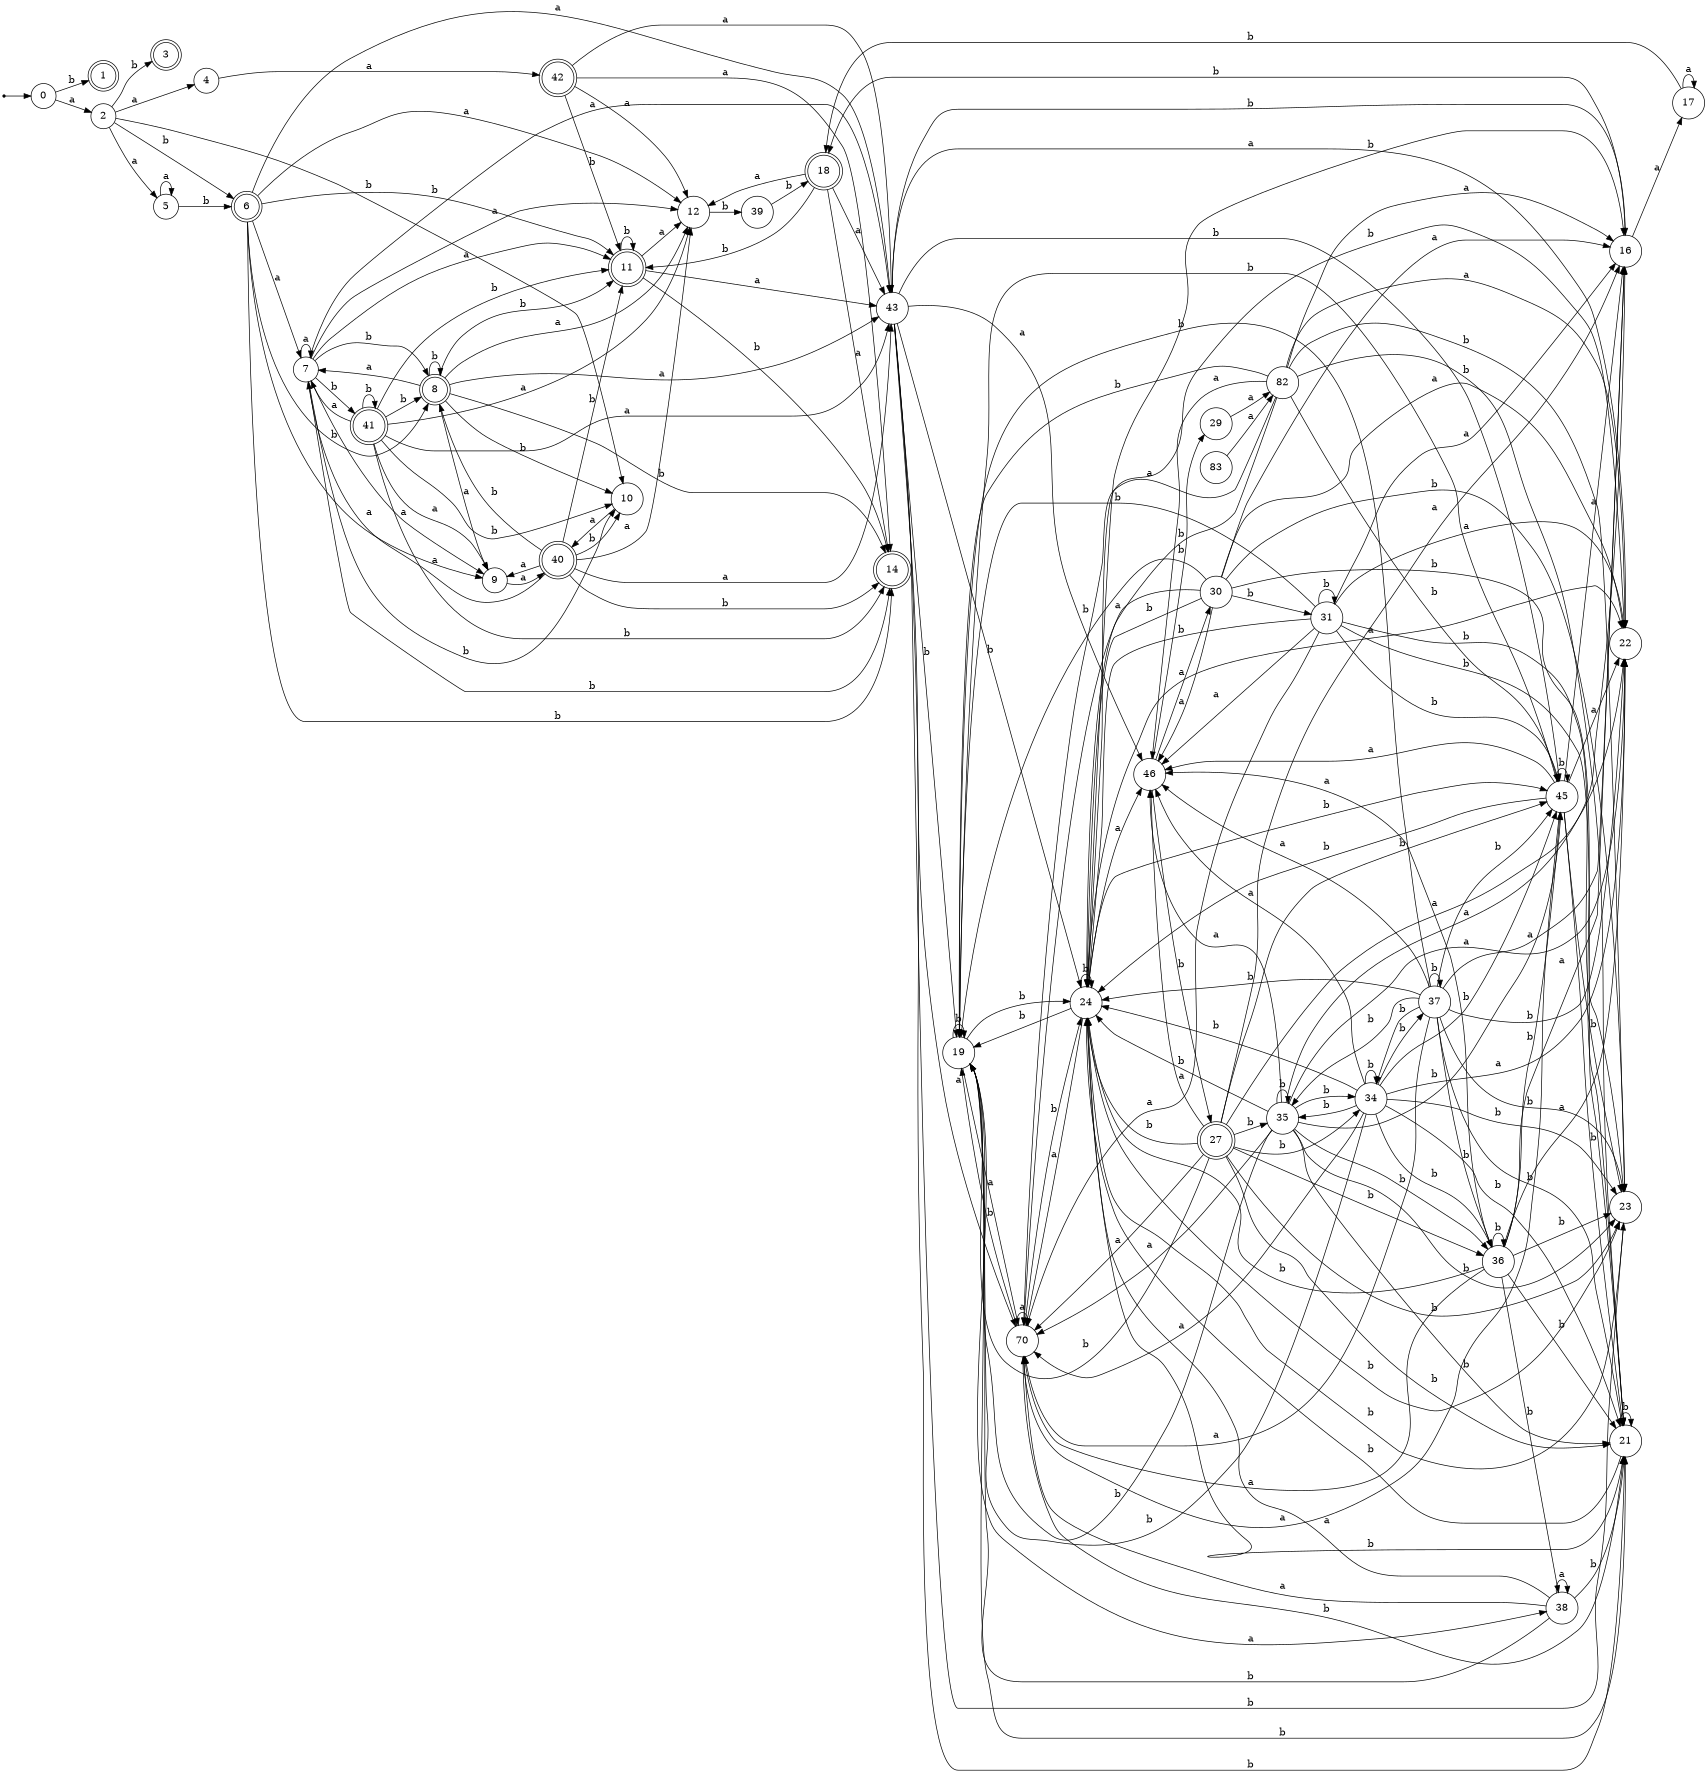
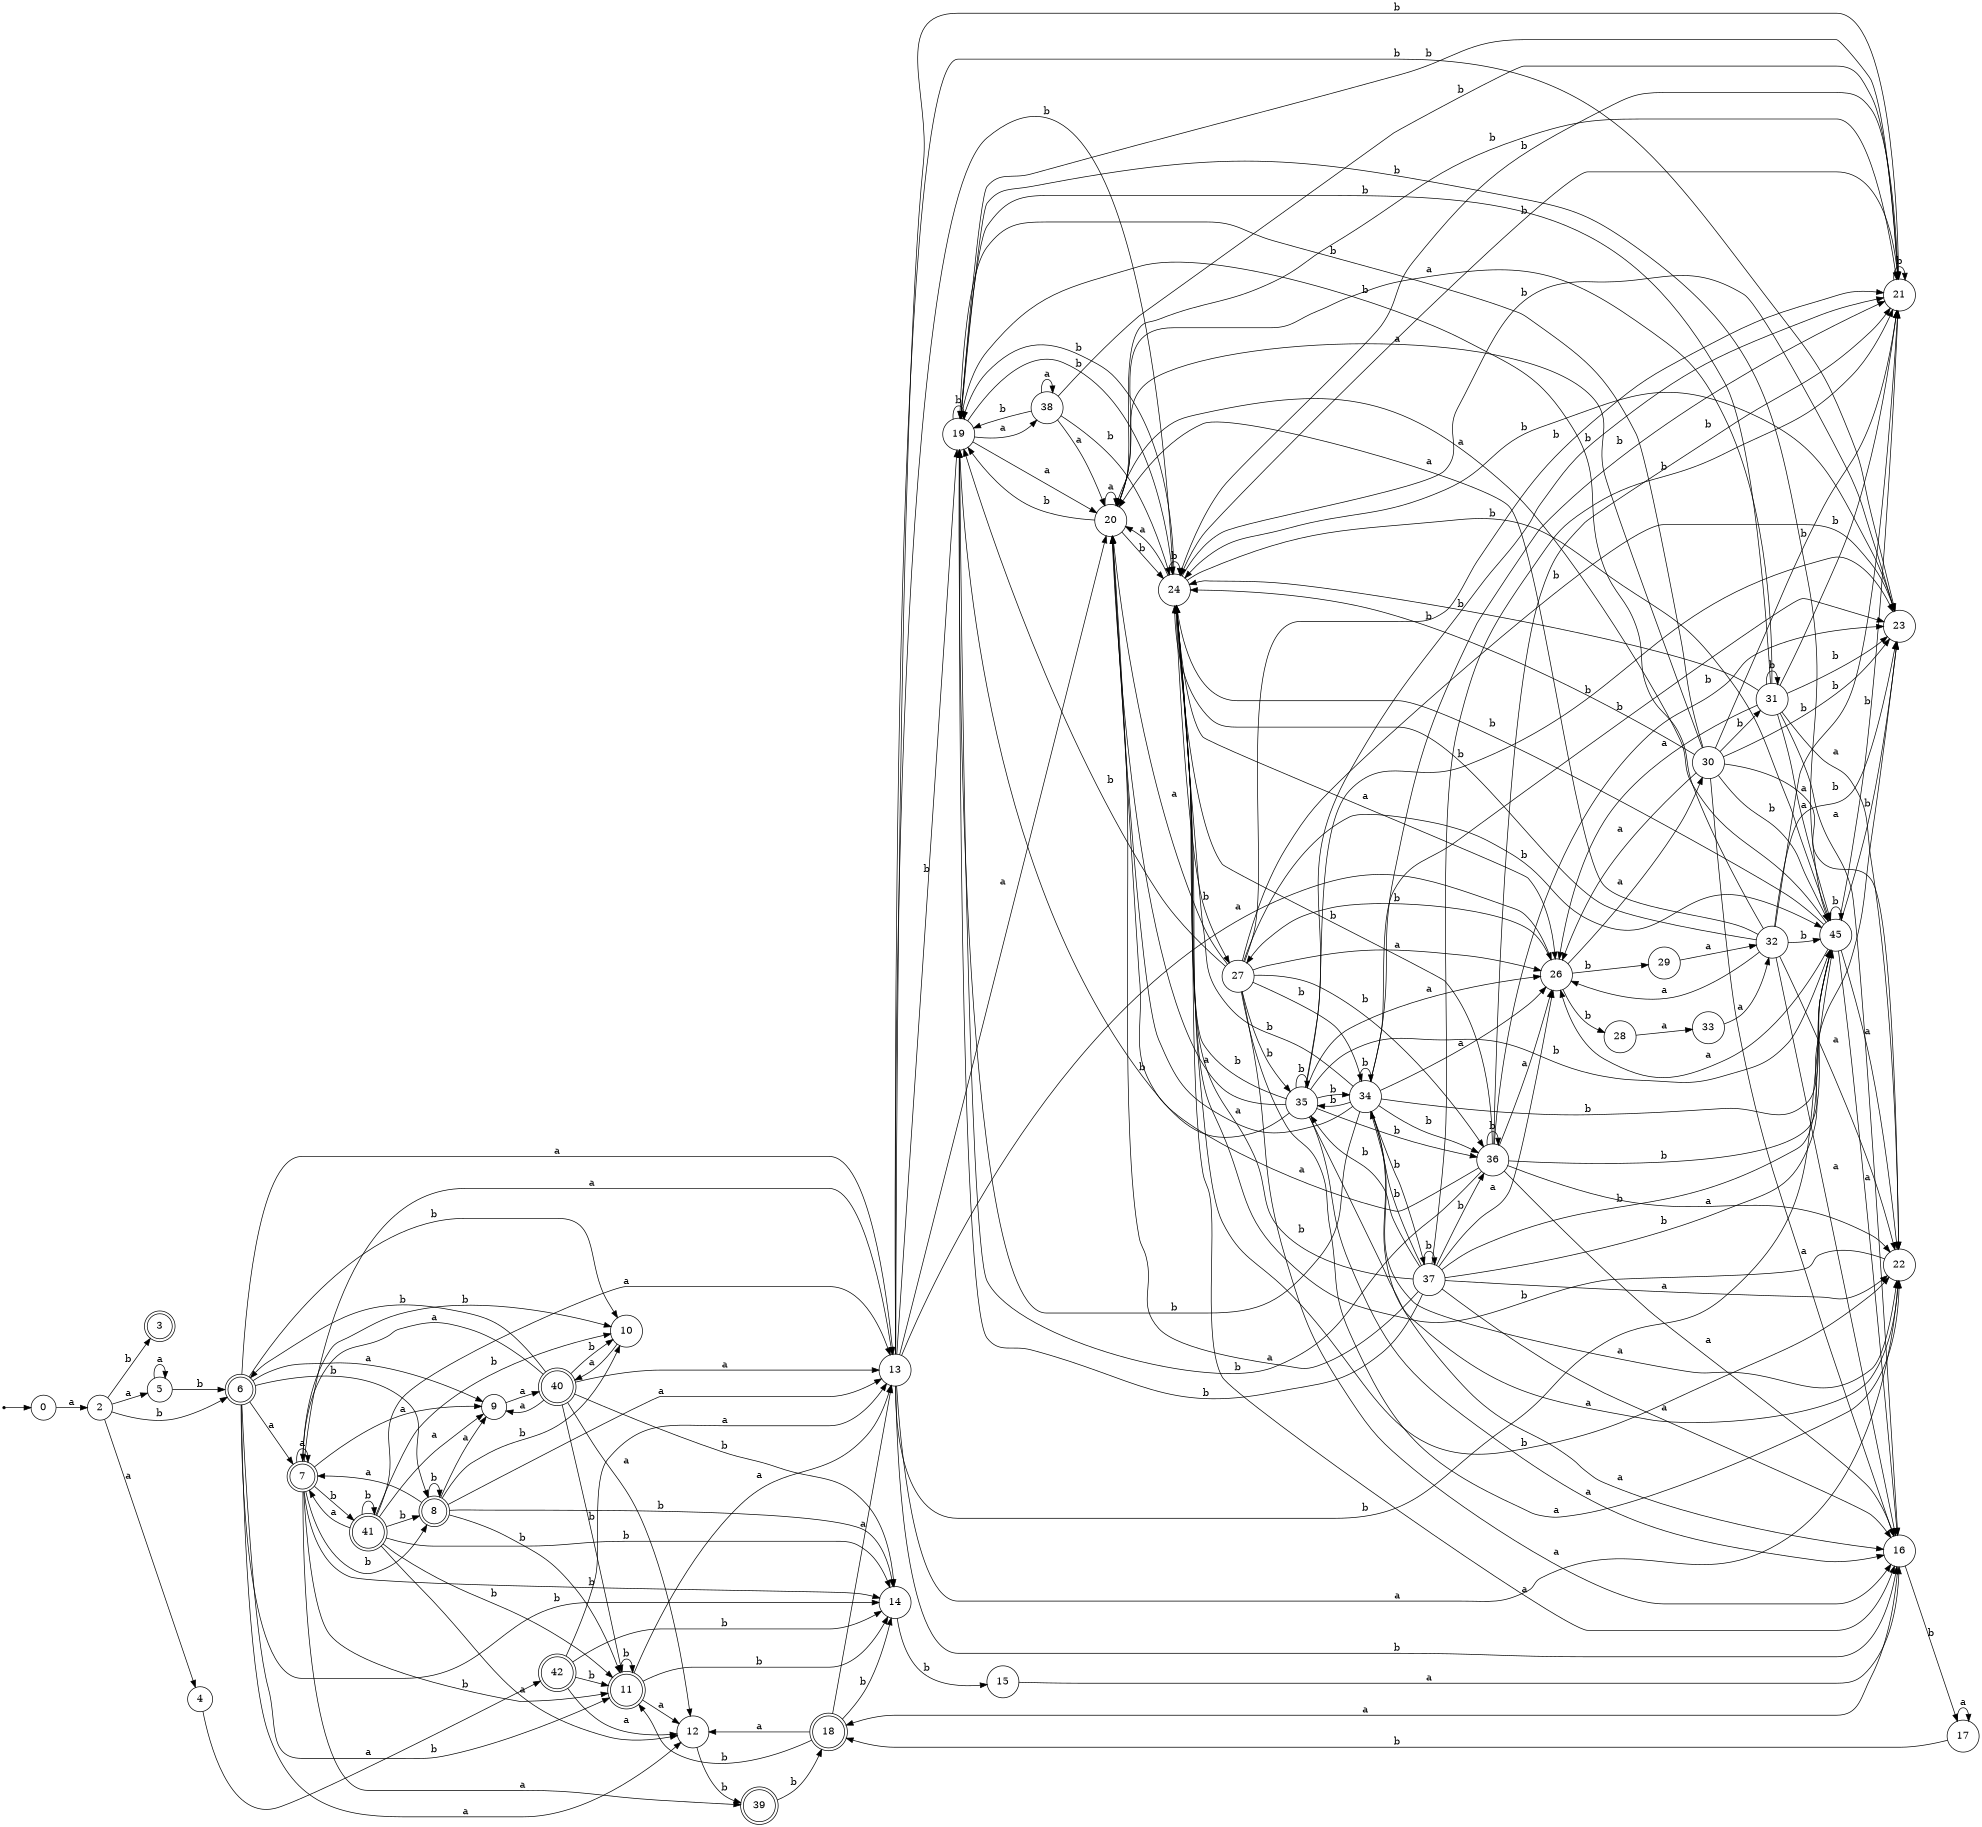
(1216, 72) -> (1365, 1710)
(725, 73) -> (725, 1624)
(103, 76) -> none
(1371, 145) -> (1525, 1590)
(1657, 168) -> (1931, 1633)
(757, 212) -> (759, 1806)
(431, 232) -> (431, 1223)
(470, 234) -> (392, 1790)
(466, 255) -> (466, 1685)
(892, 308) -> (895, 1370)
(573, 329) -> none
(858, 353) -> (863, 1682)
(306, 369) -> (302, 1477)
(1283, 383) -> (1772, 942)
(1216, 468) -> (1708, 1028)
(478, 491) -> (403, 1305)
(892, 570) -> (895, 1602)
(1371, 630) -> (1525, 1443)
(1435, 702) -> (1804, 805)
(1150, 774) -> (1556, 975)
none -> (1784, 836)
(1530, 1016) -> (1664, 1286)
none -> (1620, 1037)
(1117, 1112) -> (1187, 784)
(1216, 1140) -> (1238, 976)
(1022, 1341) -> (1111, 520)
(1528, 1424) -> (976, 1169)
none -> (1524, 1431)
(1327, 1521) -> (1111, 437)
none -> (1003, 1682)
